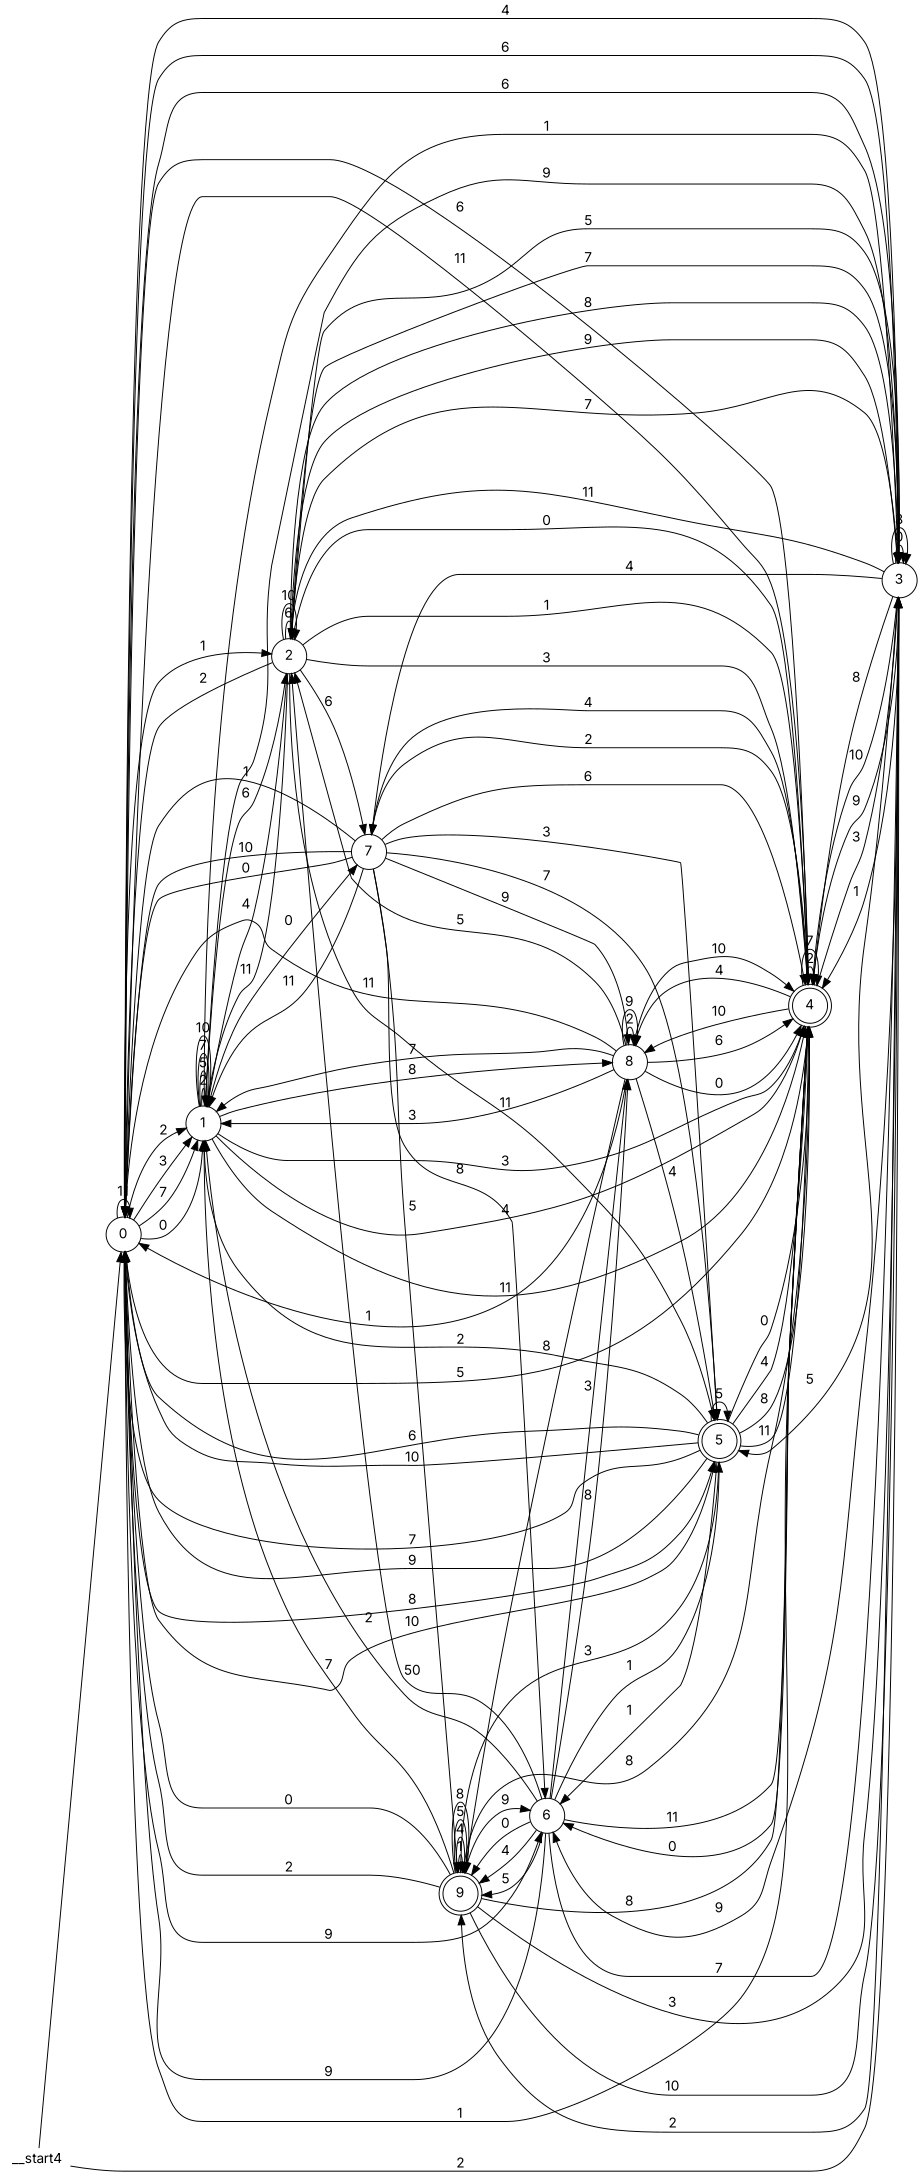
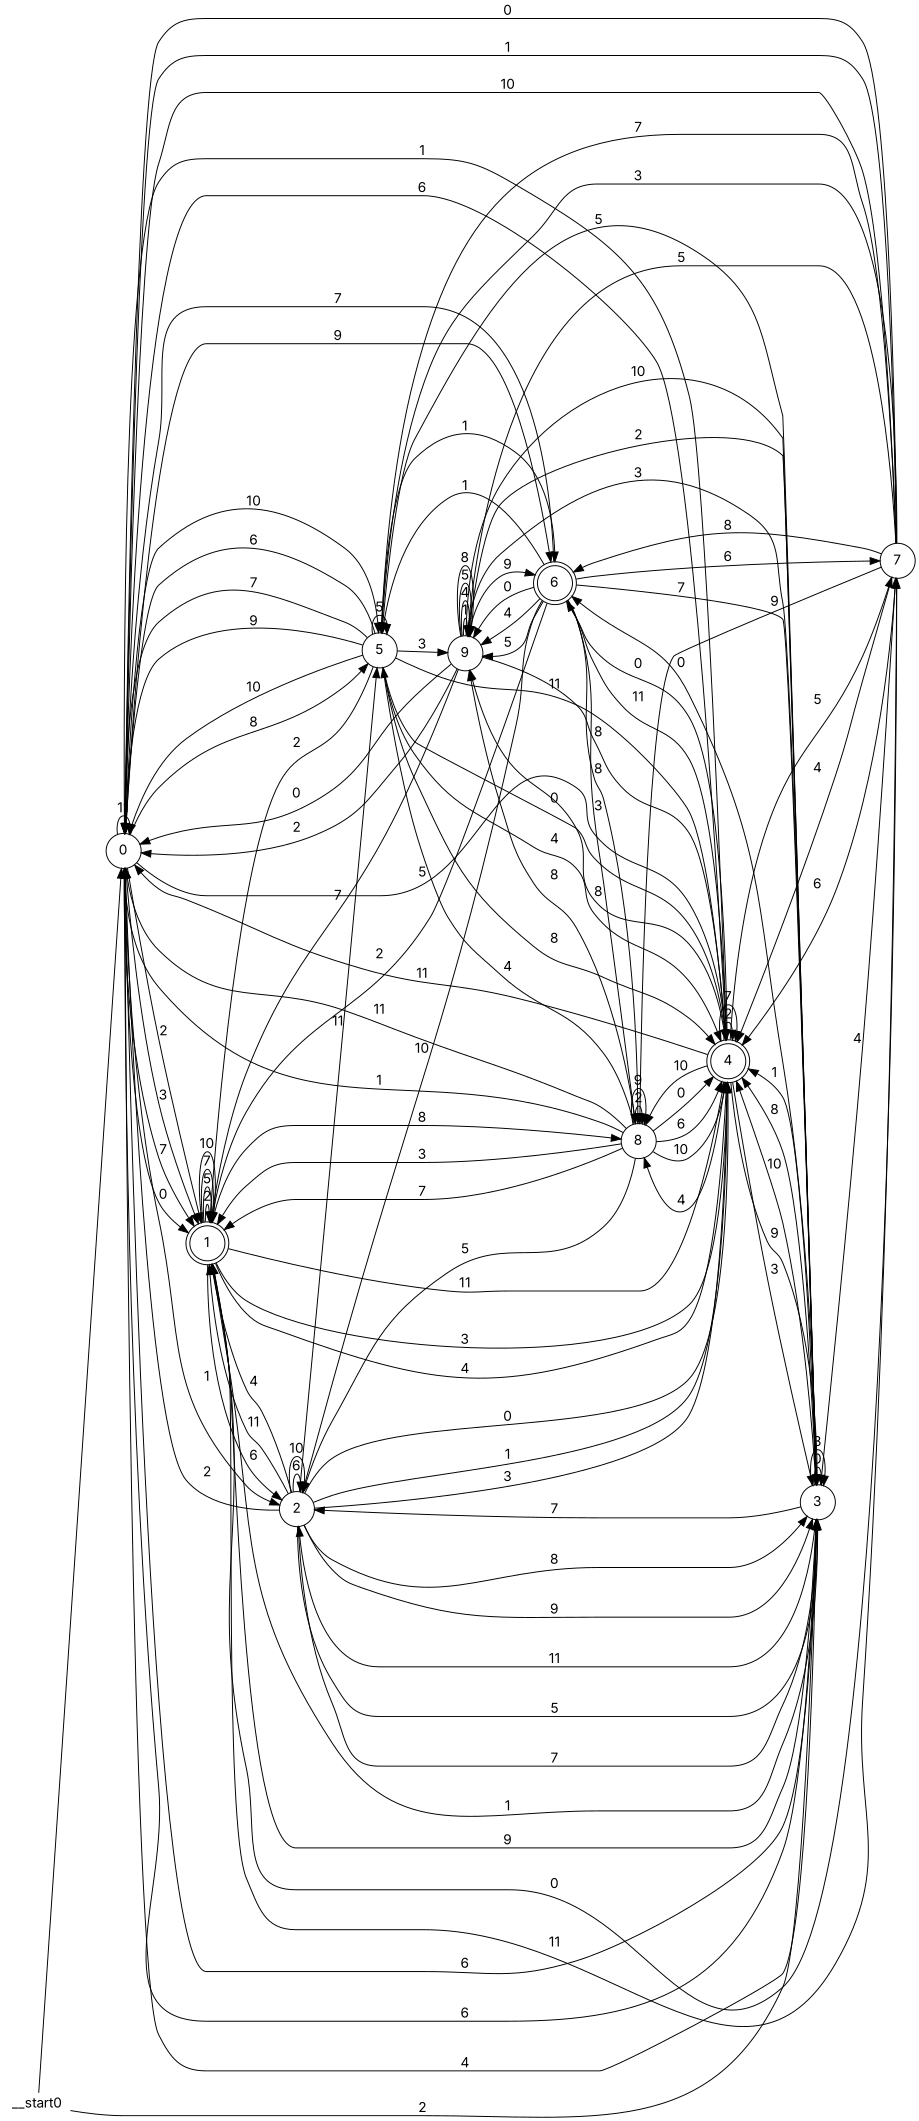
(589, 740) -> (818, 701)
(340, 744) -> (723, 566)
(203, 1124) -> (207, 1243)
(719, 1441) -> (380, 650)
(413, 1671) -> (423, 1049)
(547, 1816) -> (555, 583)
(461, 1894) -> (465, 653)
(719, 1909) -> (682, 664)
(329, 2072) -> (338, 299)
(37, 2159) -> (37, 2104)
